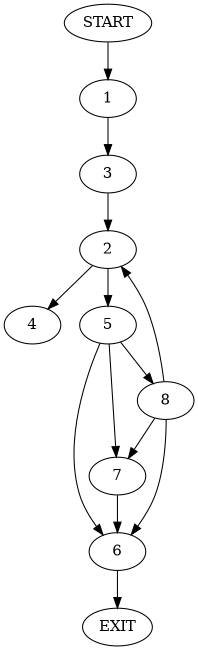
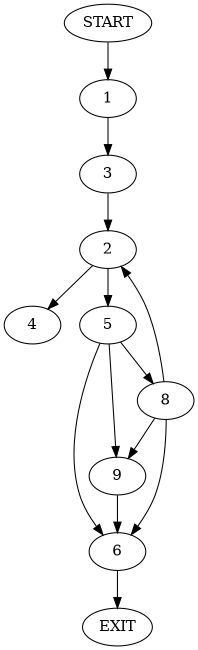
(117, 476) -> (117, 476)
